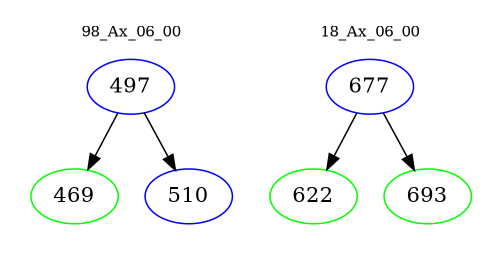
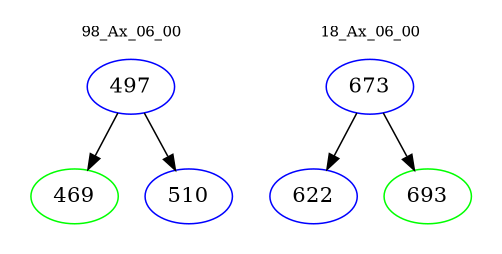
(370, 87) -> (370, 87)
(314, 196) -> (314, 196)
